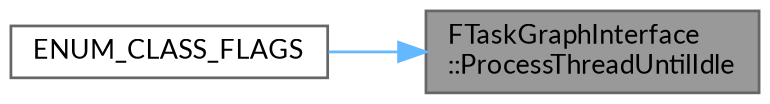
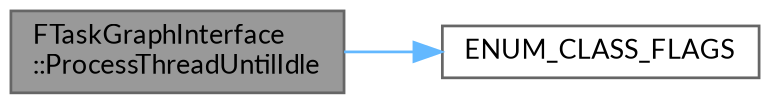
(363, 52) -> (379, 52)
